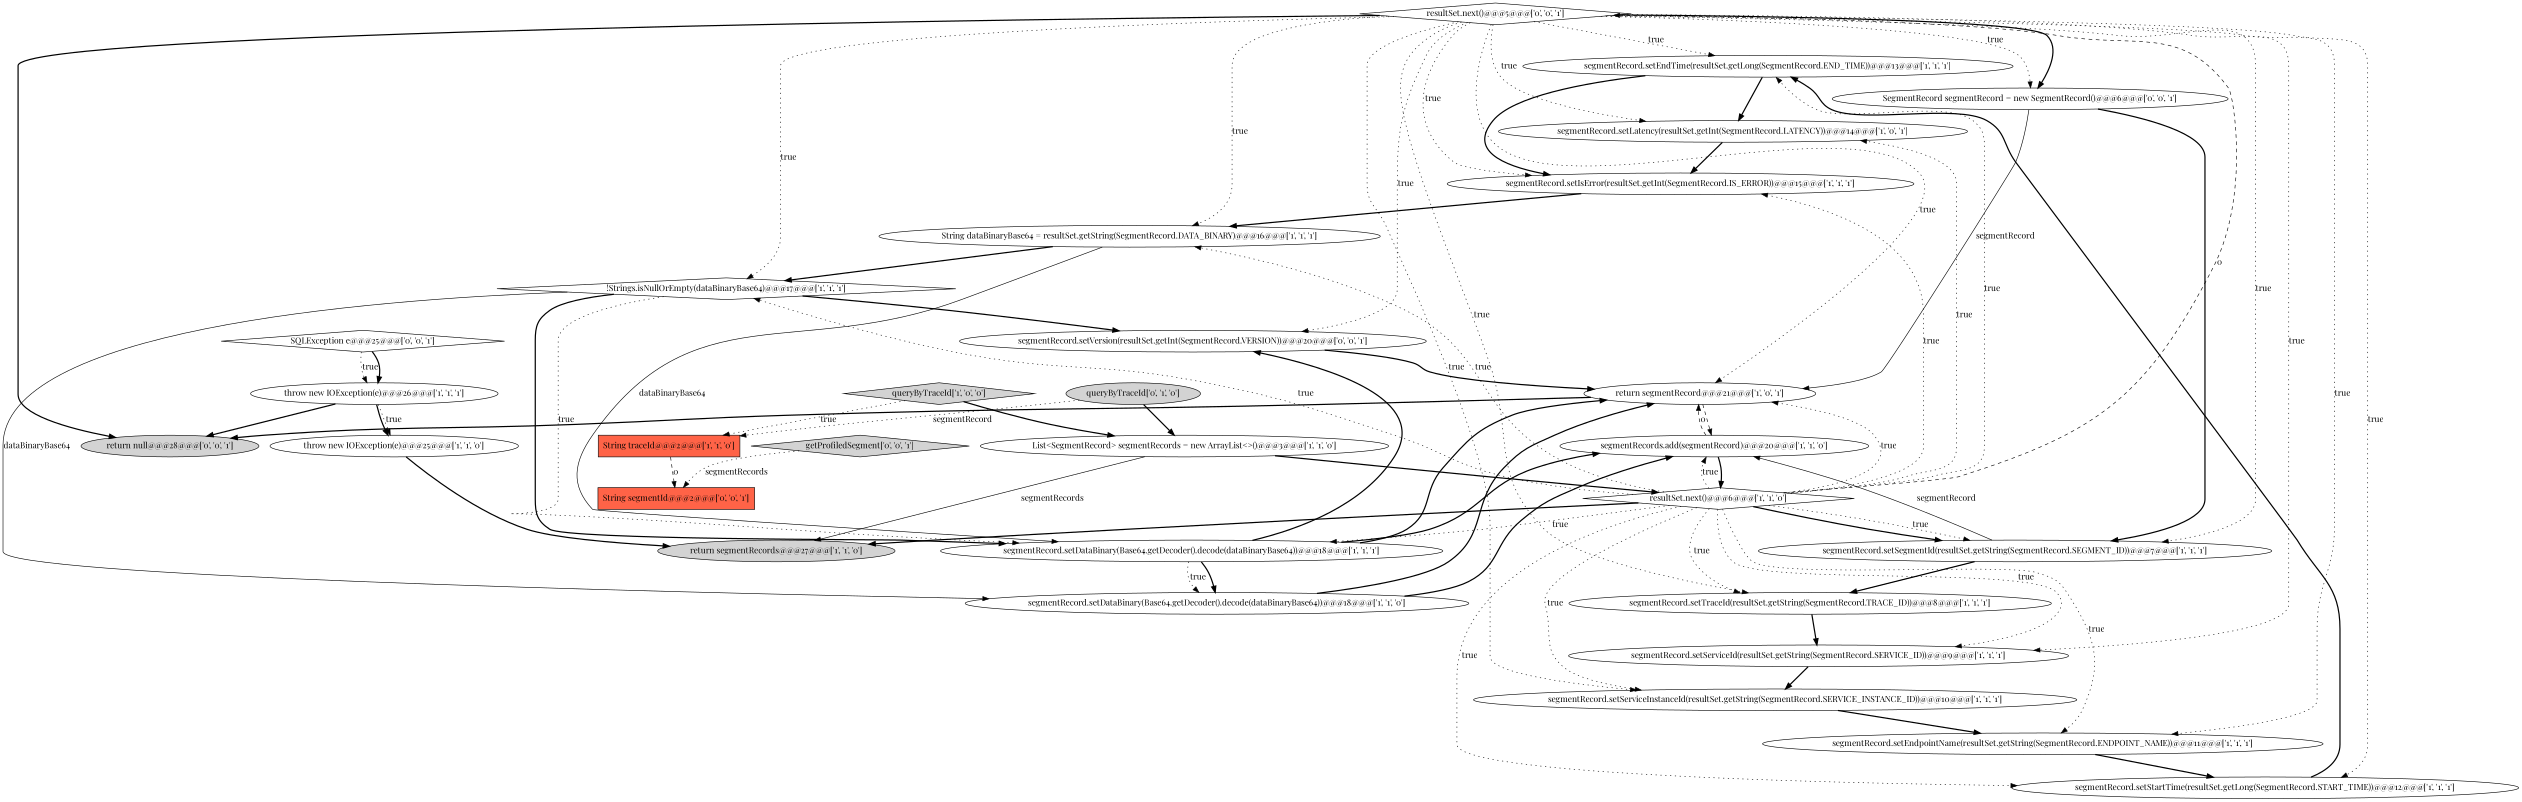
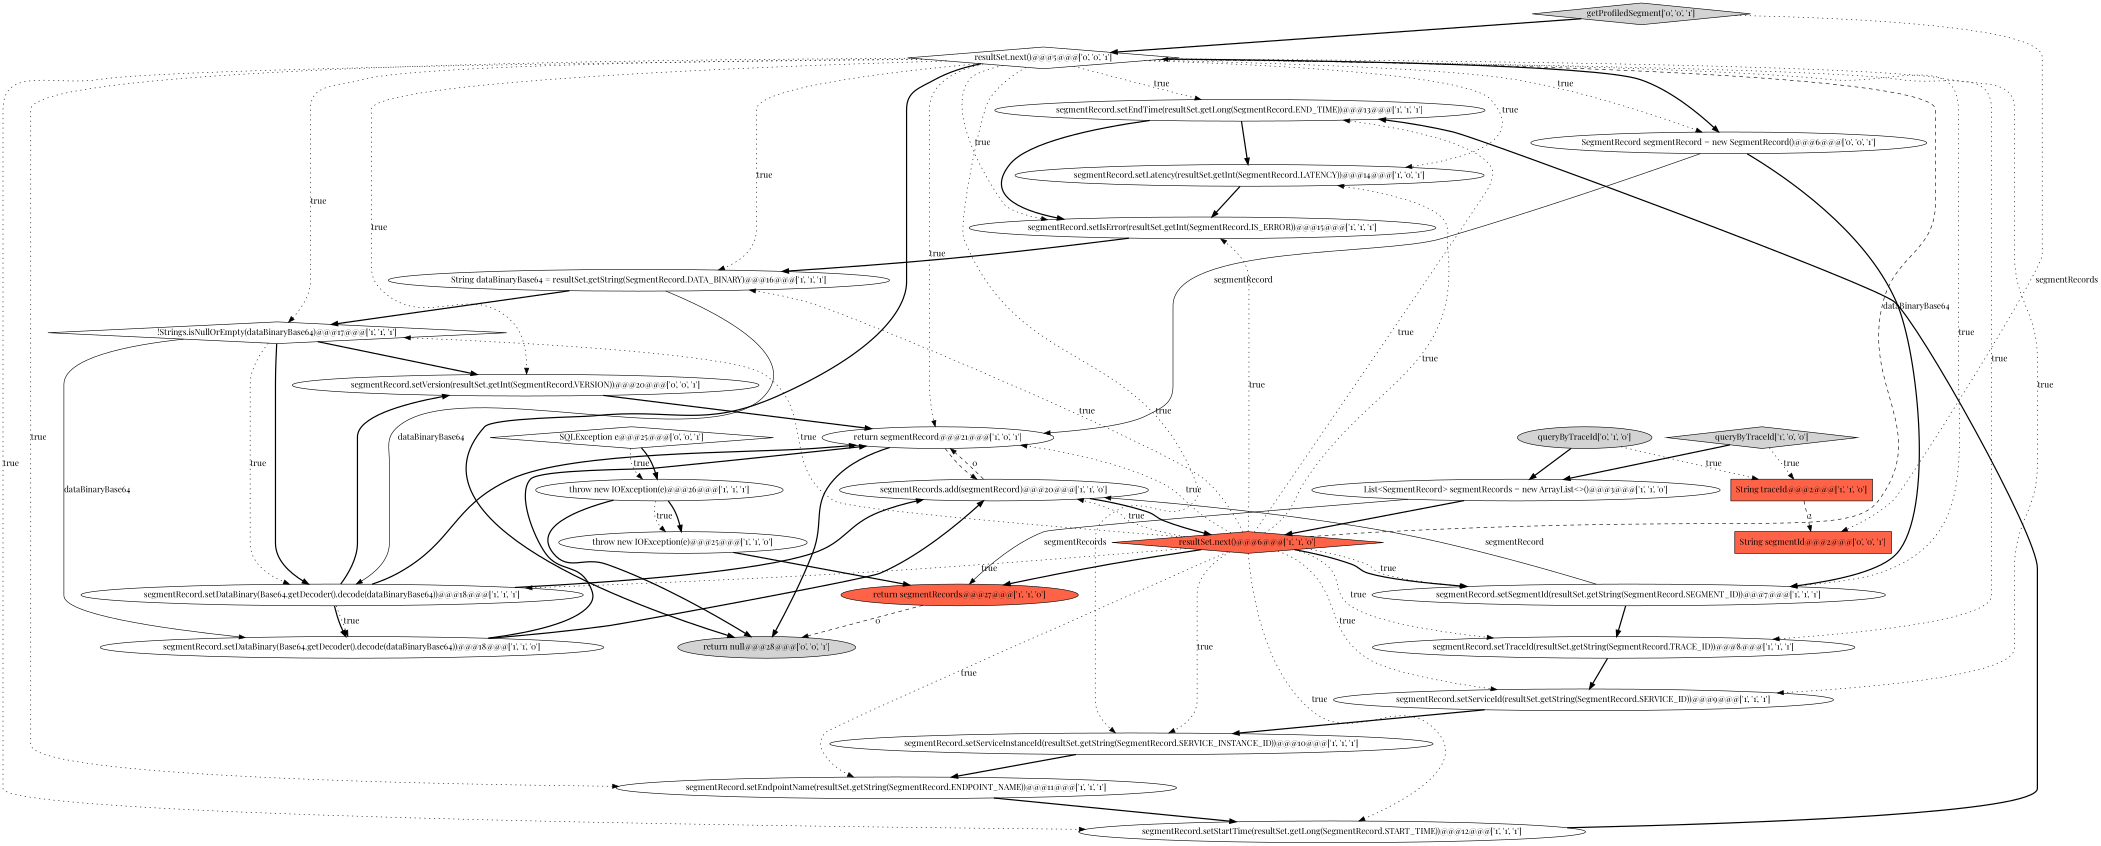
none -> (1349, 35)
(2220, 263) -> (1917, 307)
(963, 420) -> (1714, 464)
(676, 472) -> (1810, 516)
(1719, 498) -> (1248, 542)
(776, 551) -> (960, 595)
none -> (865, 621)
